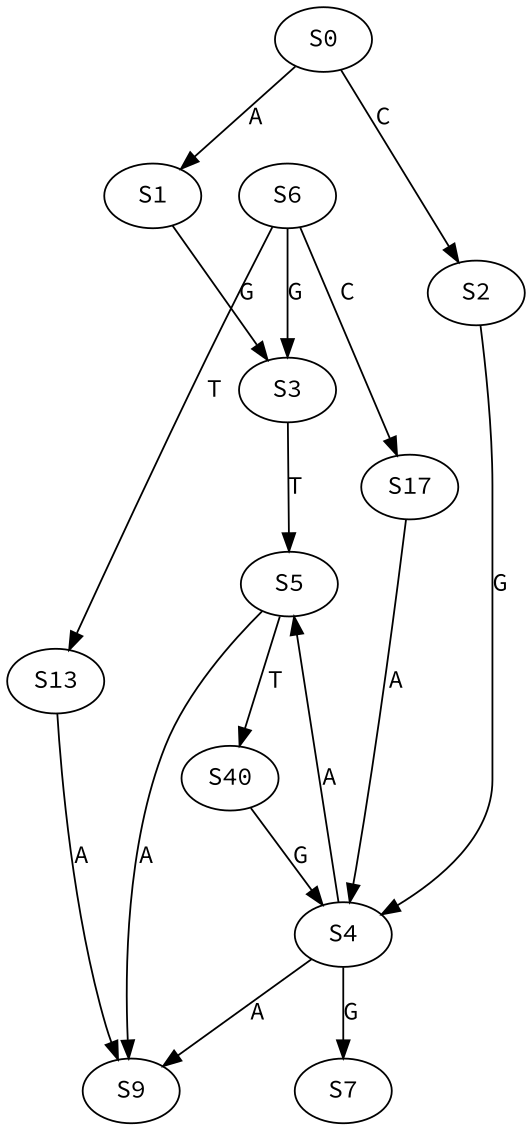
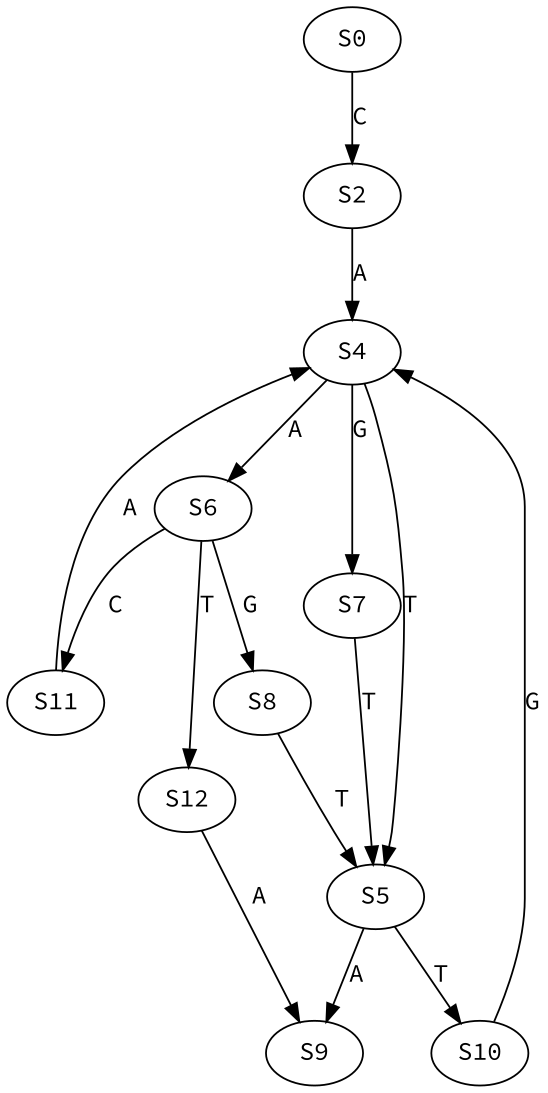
(153, 196) -> none
(288, 390) -> (262, 703)
(410, 487) -> (56, 703)
(501, 584) -> (360, 274)
(56, 681) -> (187, 800)
none -> (363, 742)
(230, 778) -> (480, 1053)
(330, 778) -> (411, 606)
(245, 1007) -> (284, 424)
